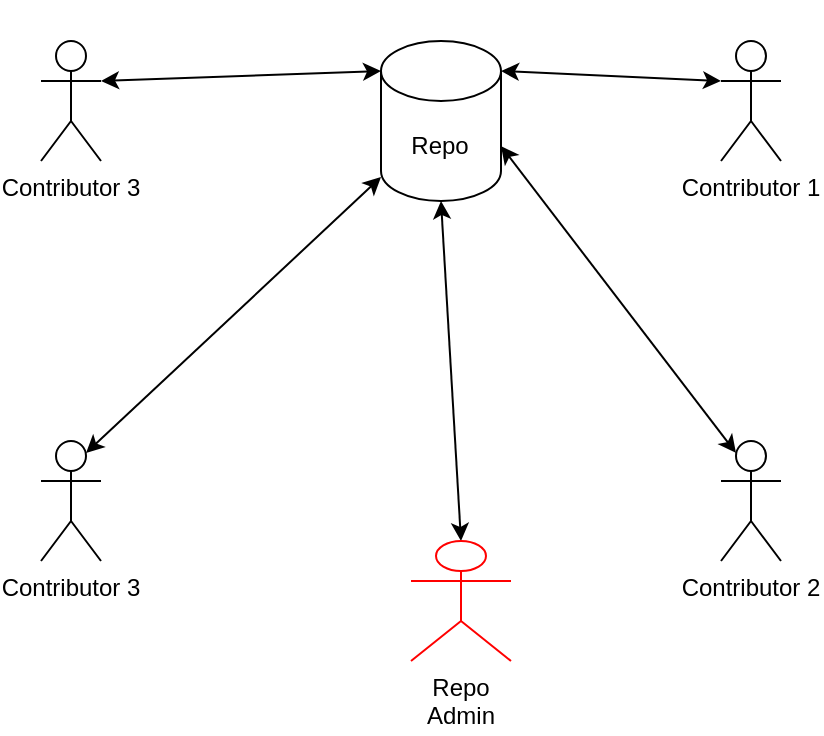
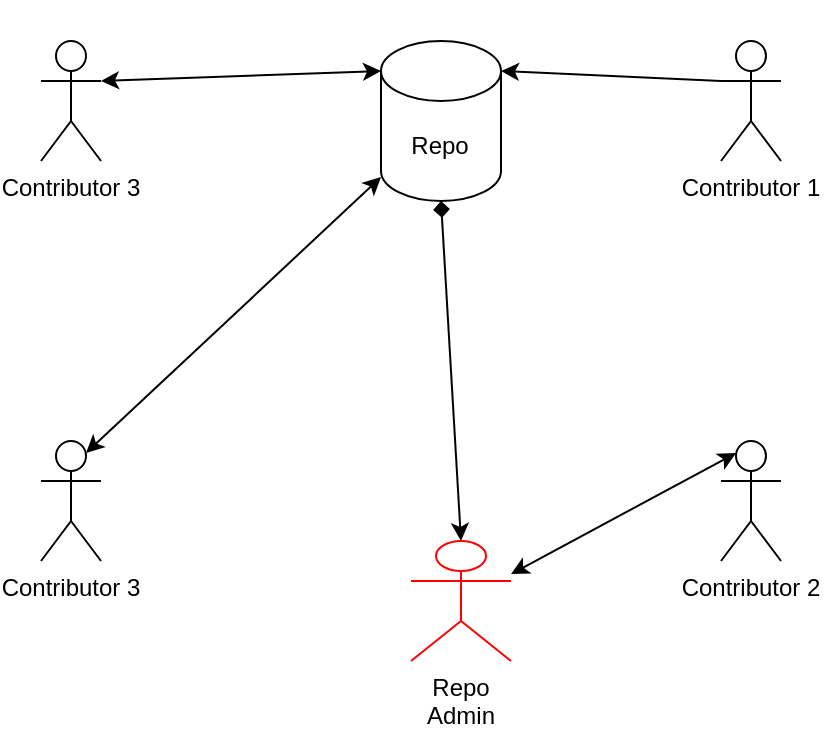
(706, 80) -> (712, 81)
(442, 216) -> (442, 217)
(619, 300) -> (624, 514)
